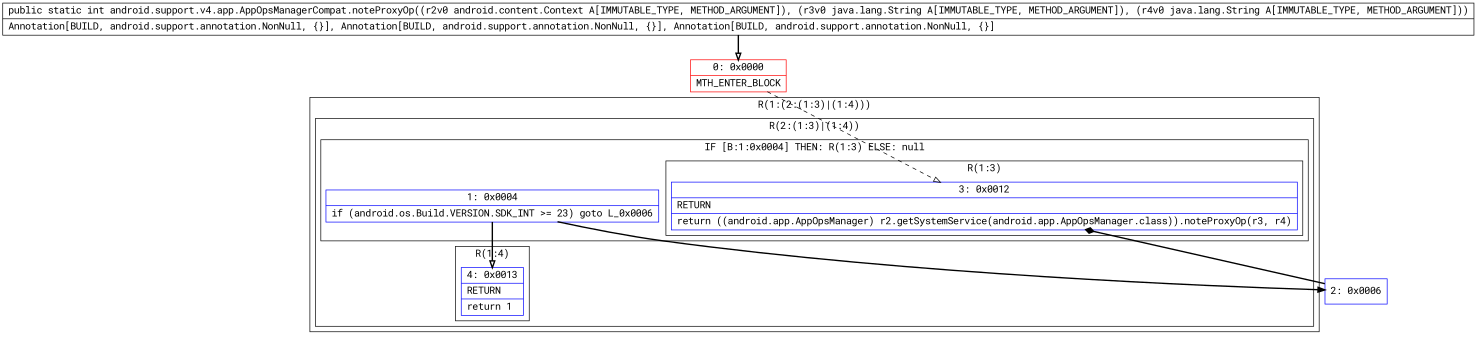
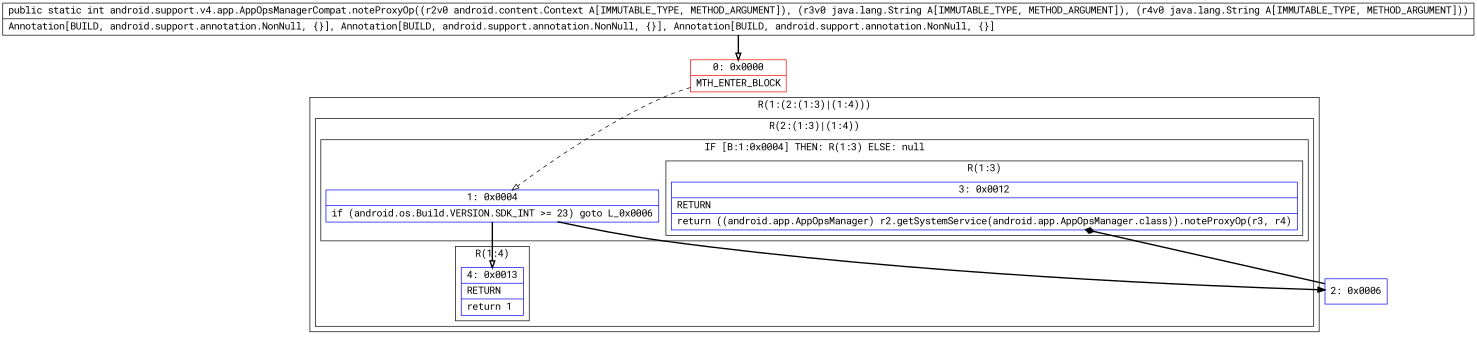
(851, 135) -> (601, 130)
